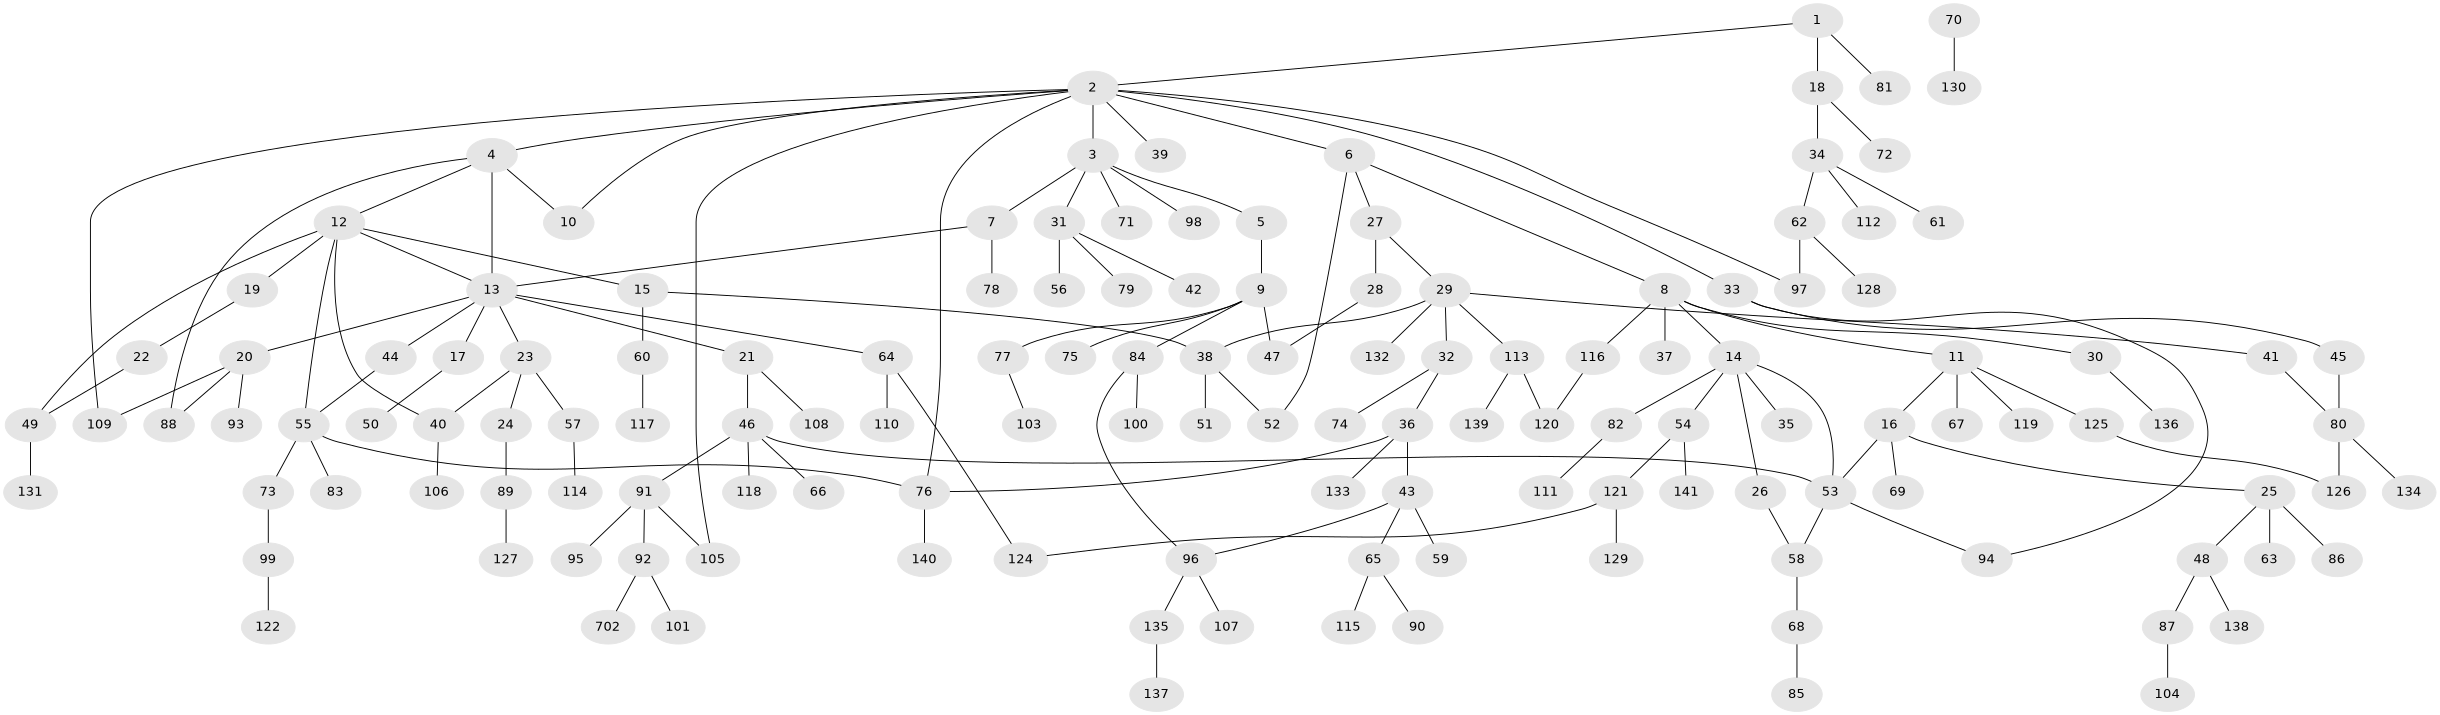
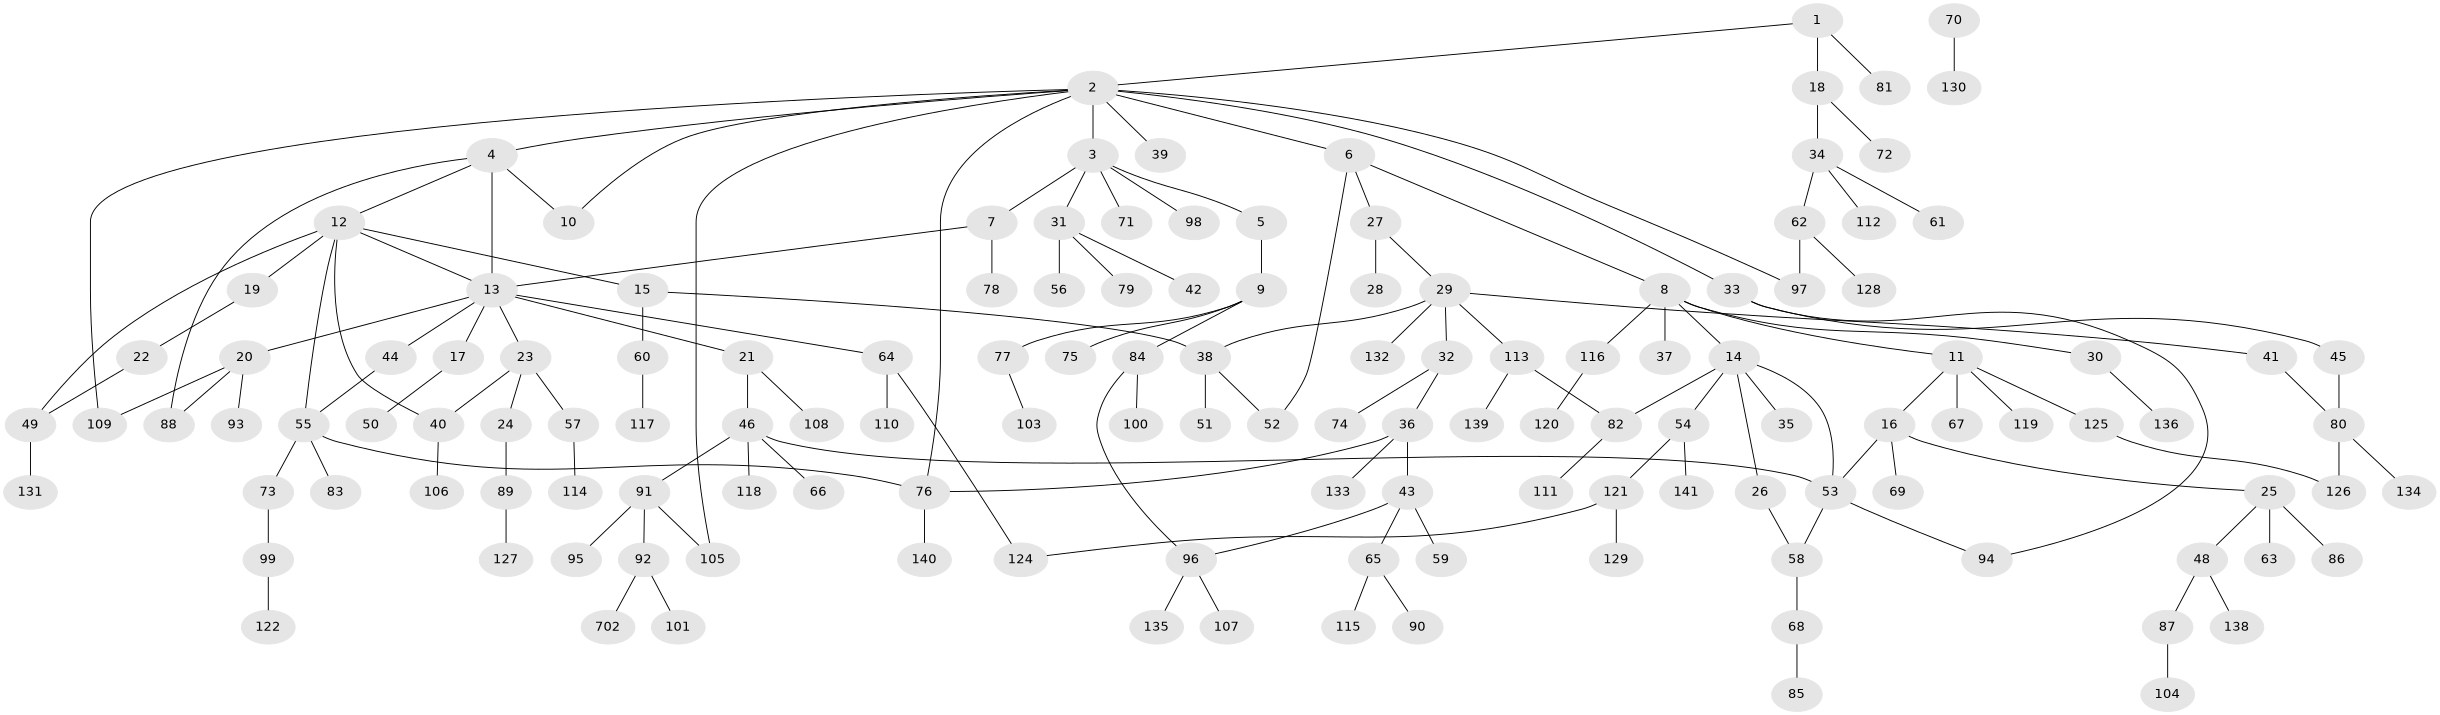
(1273, 358) -> none
(1532, 391) -> (1564, 389)
(1157, 695) -> none
